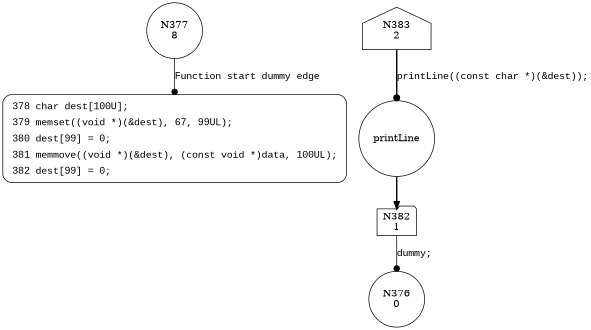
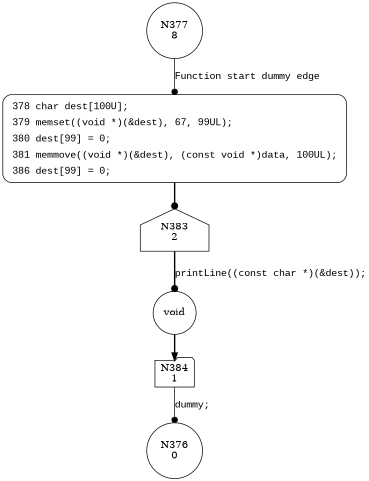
(397, 139) -> (175, 313)
(21, 171) -> (21, 171)
none -> (175, 193)
(397, 222) -> (175, 374)
